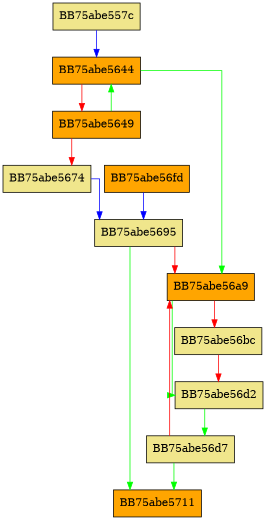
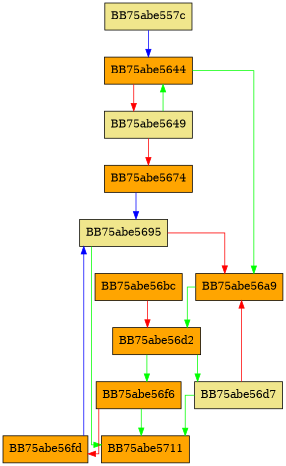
(97, 125) -> (148, 125)
(47, 179) -> (148, 179)
(215, 310) -> none
(218, 341) -> (139, 287)
none -> (139, 395)
(219, 395) -> (157, 341)
